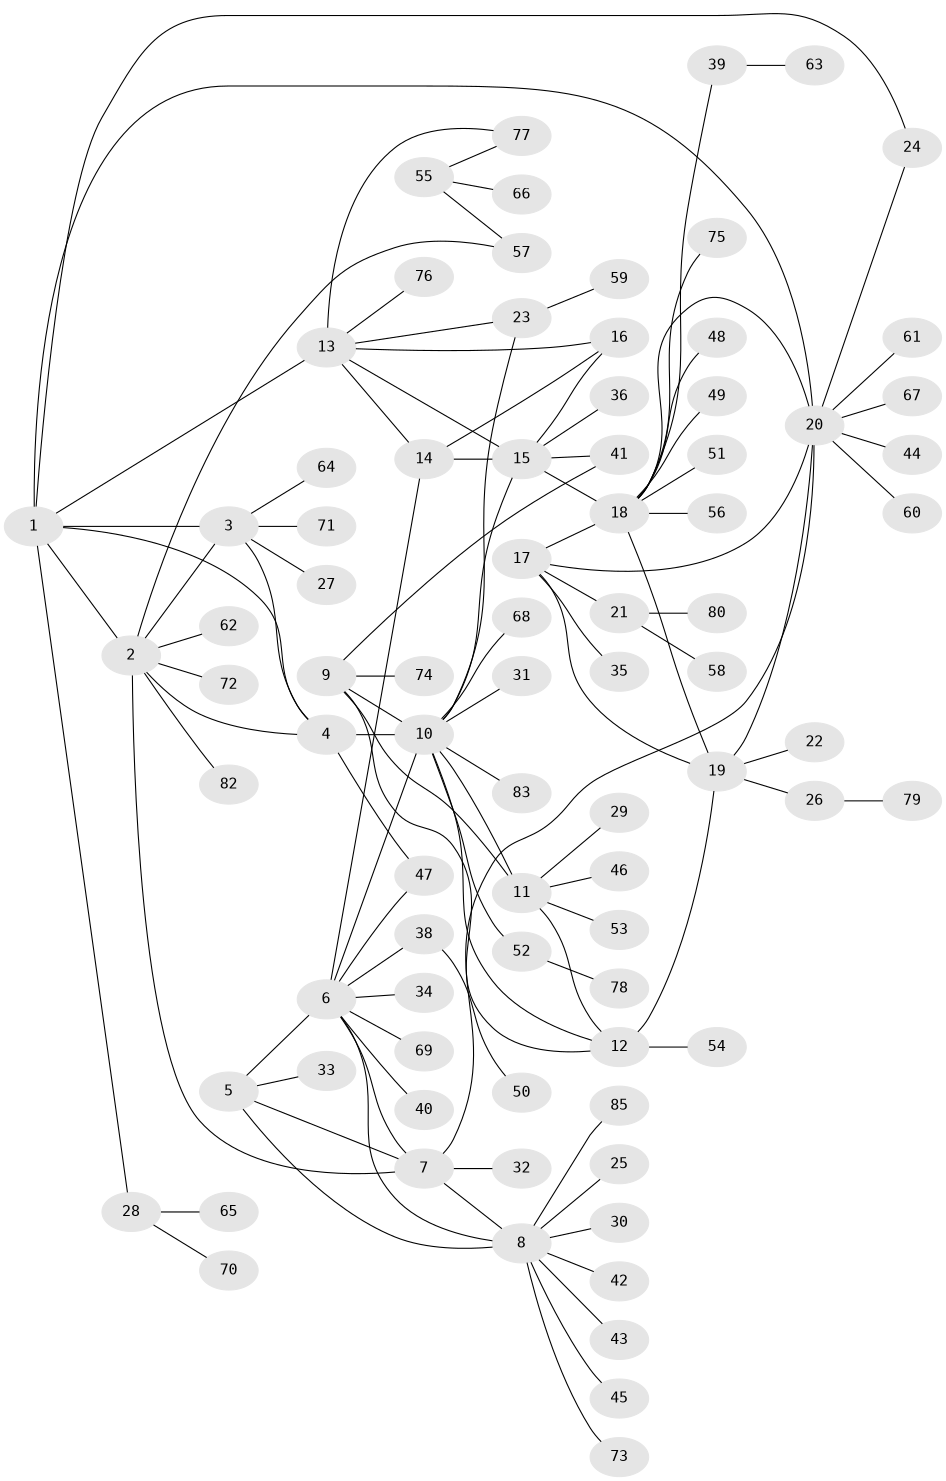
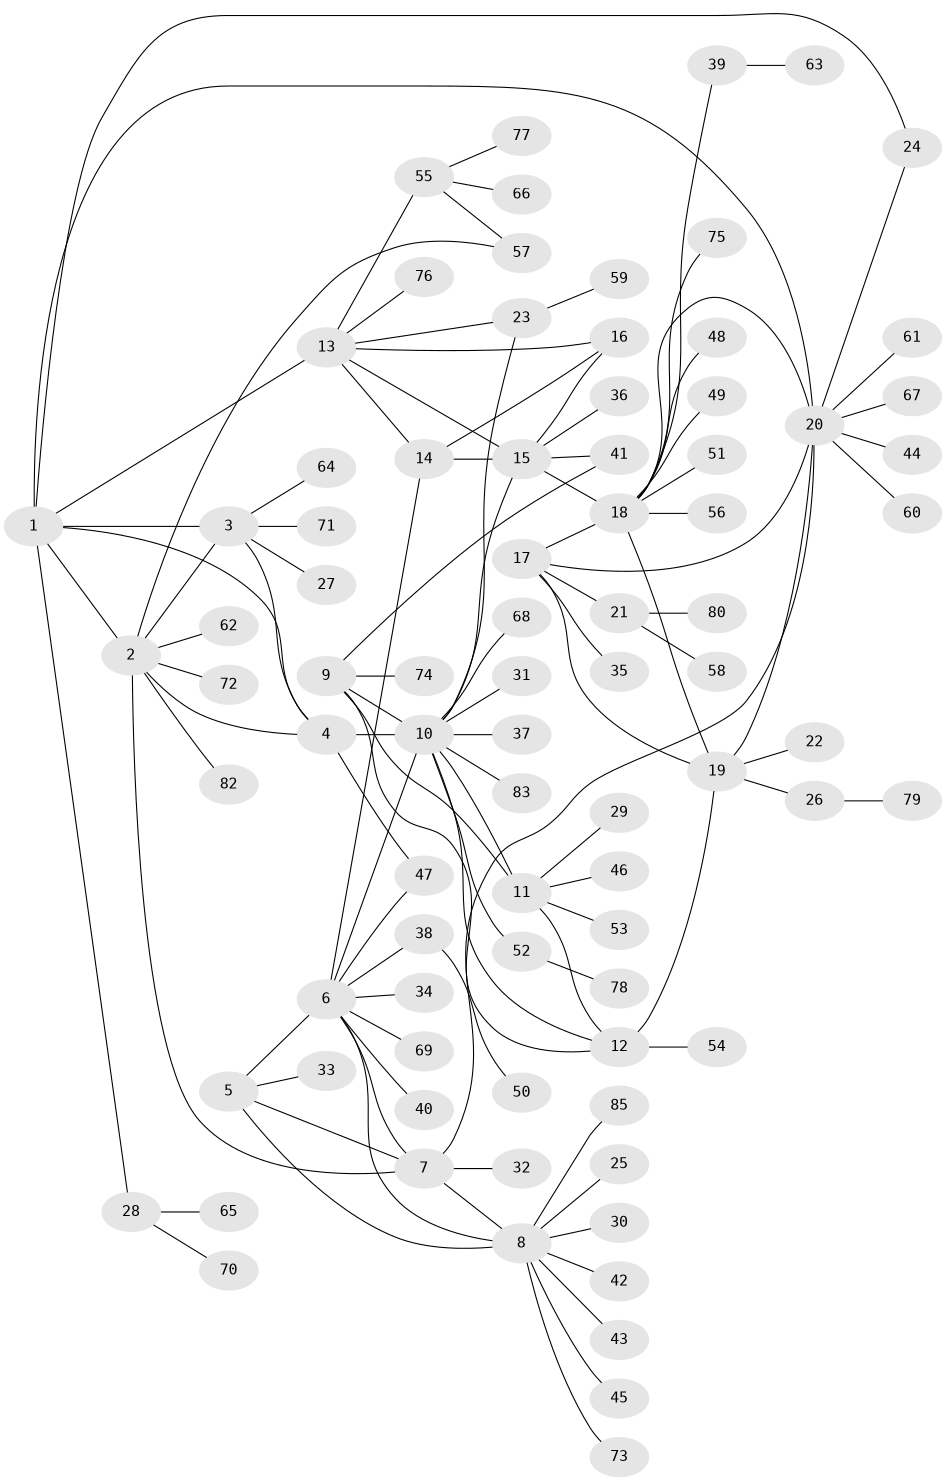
(364, 184) -> (375, 262)
none -> (522, 735)
